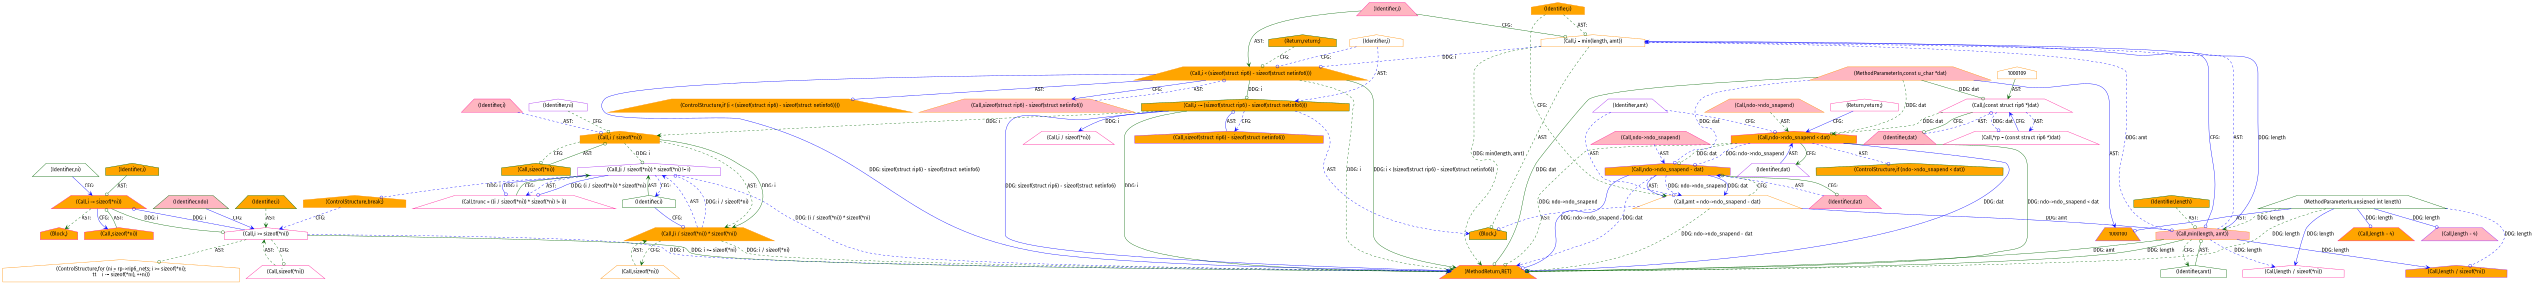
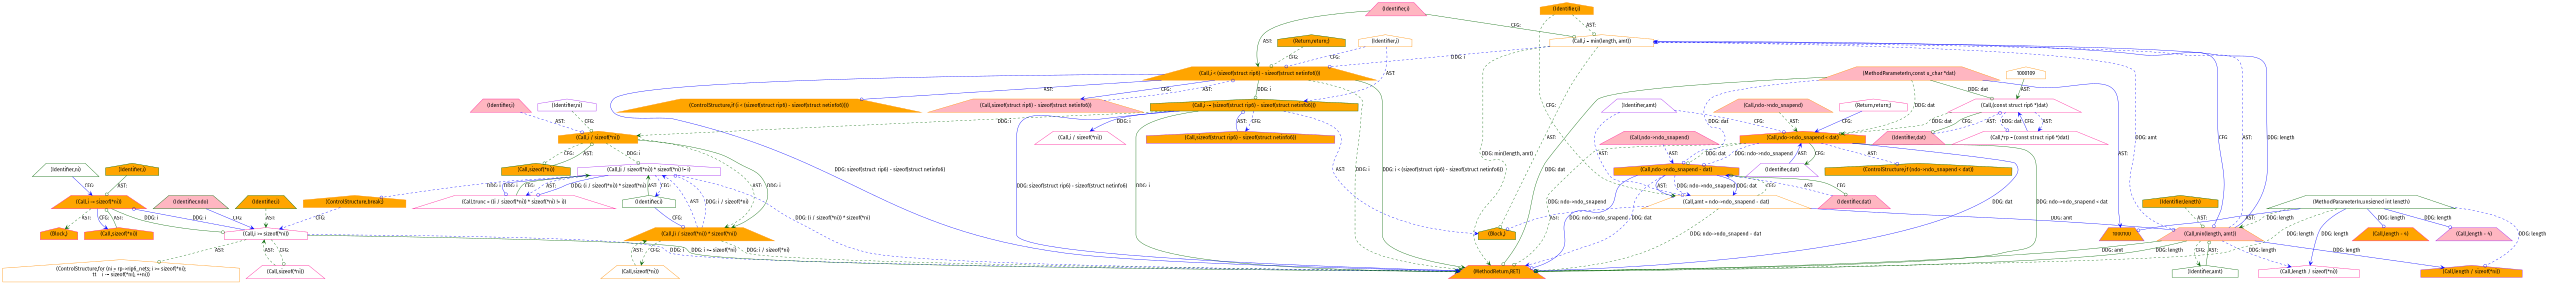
(2203, 234) -> (2210, 234)
